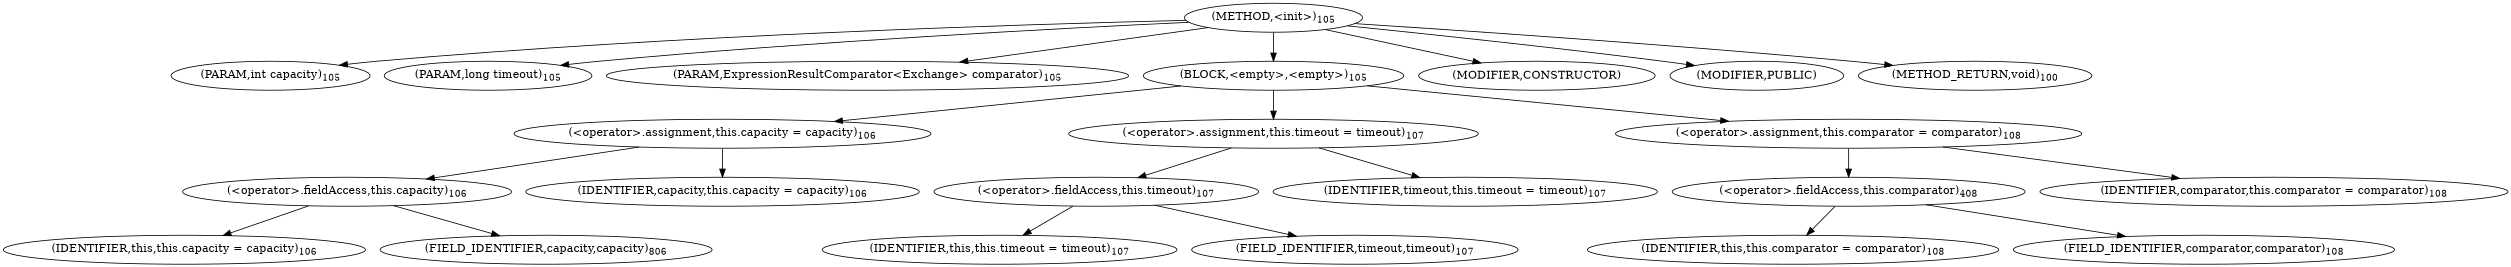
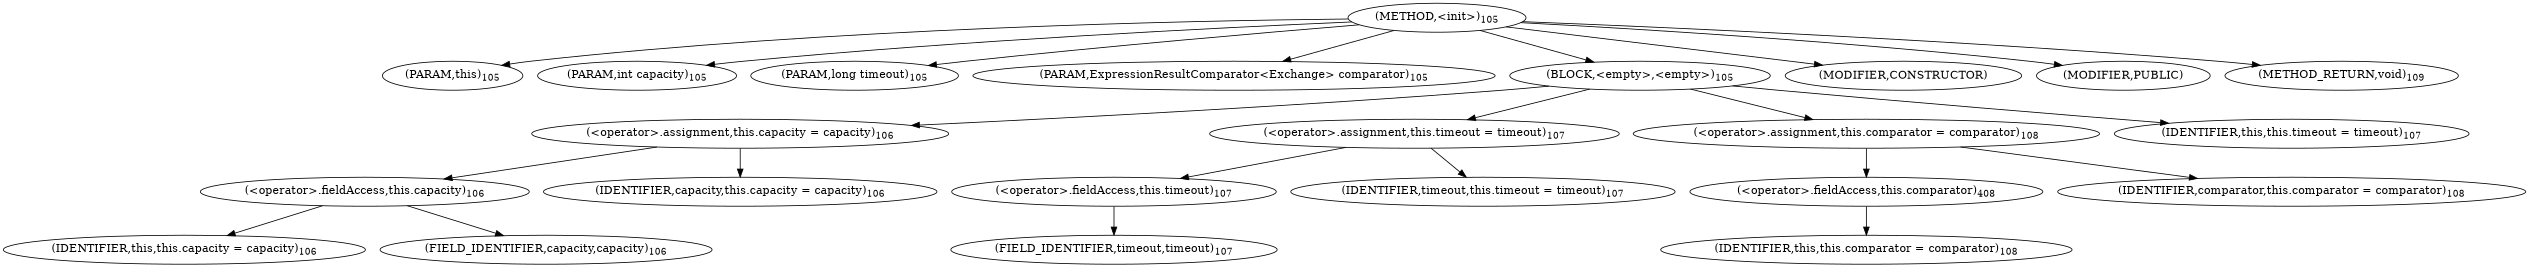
(2049, 75) -> (2416, 75)
none -> (453, 76)
(1051, 219) -> (1946, 105)
(658, 249) -> (658, 249)
(2204, 250) -> none
